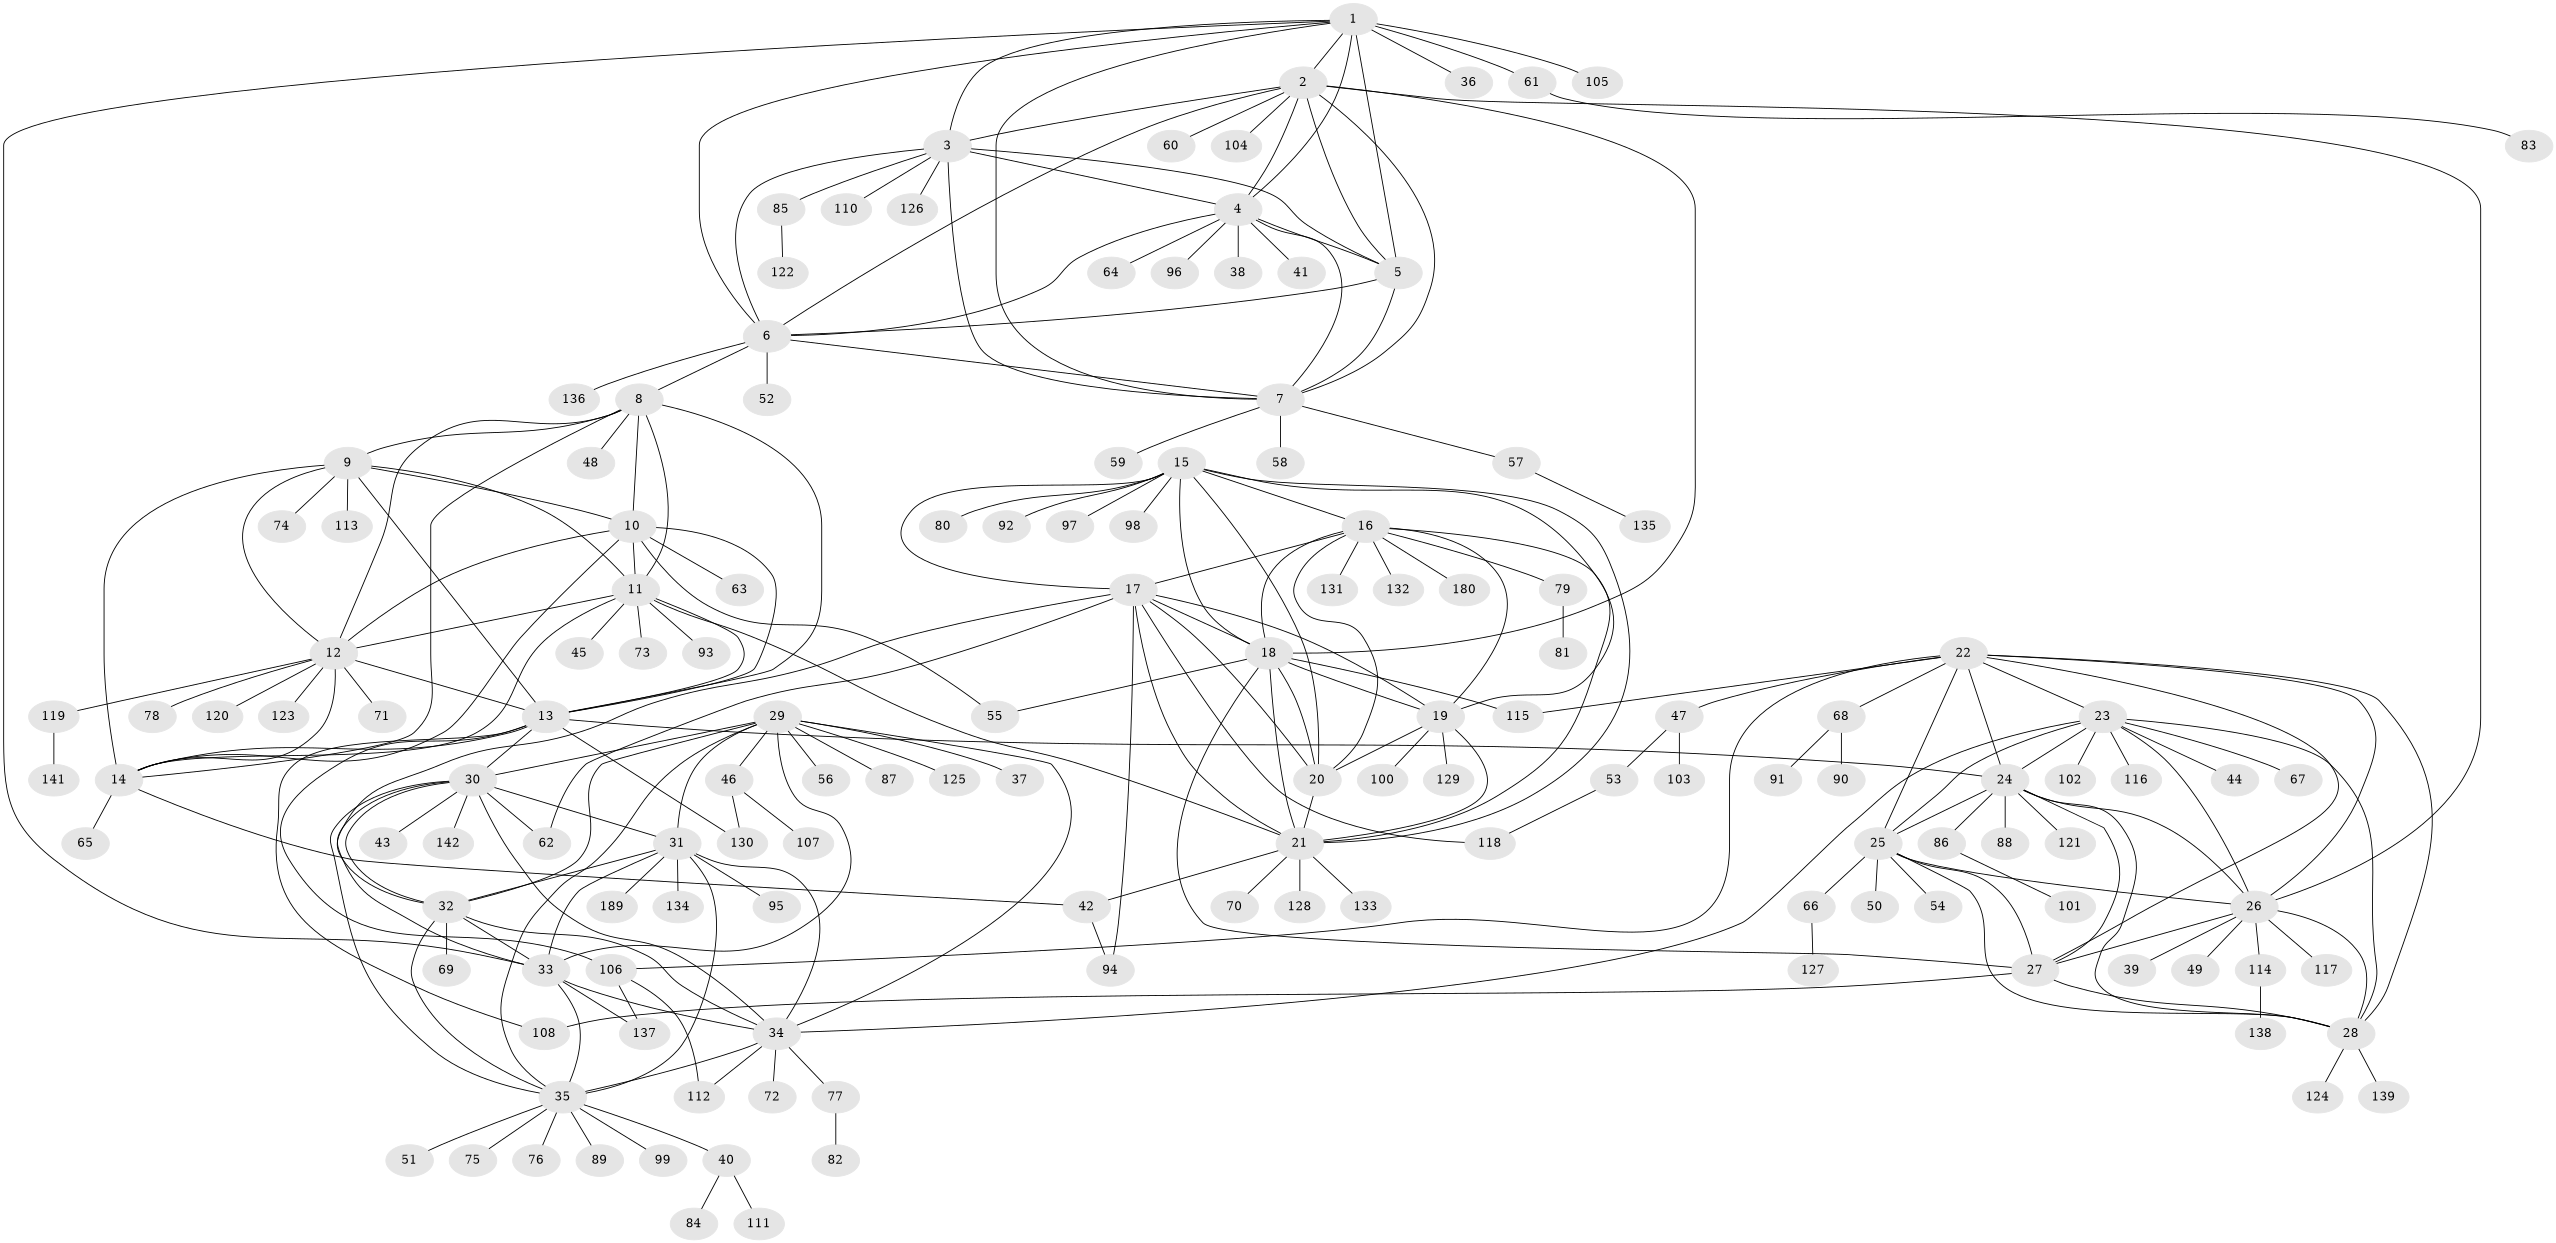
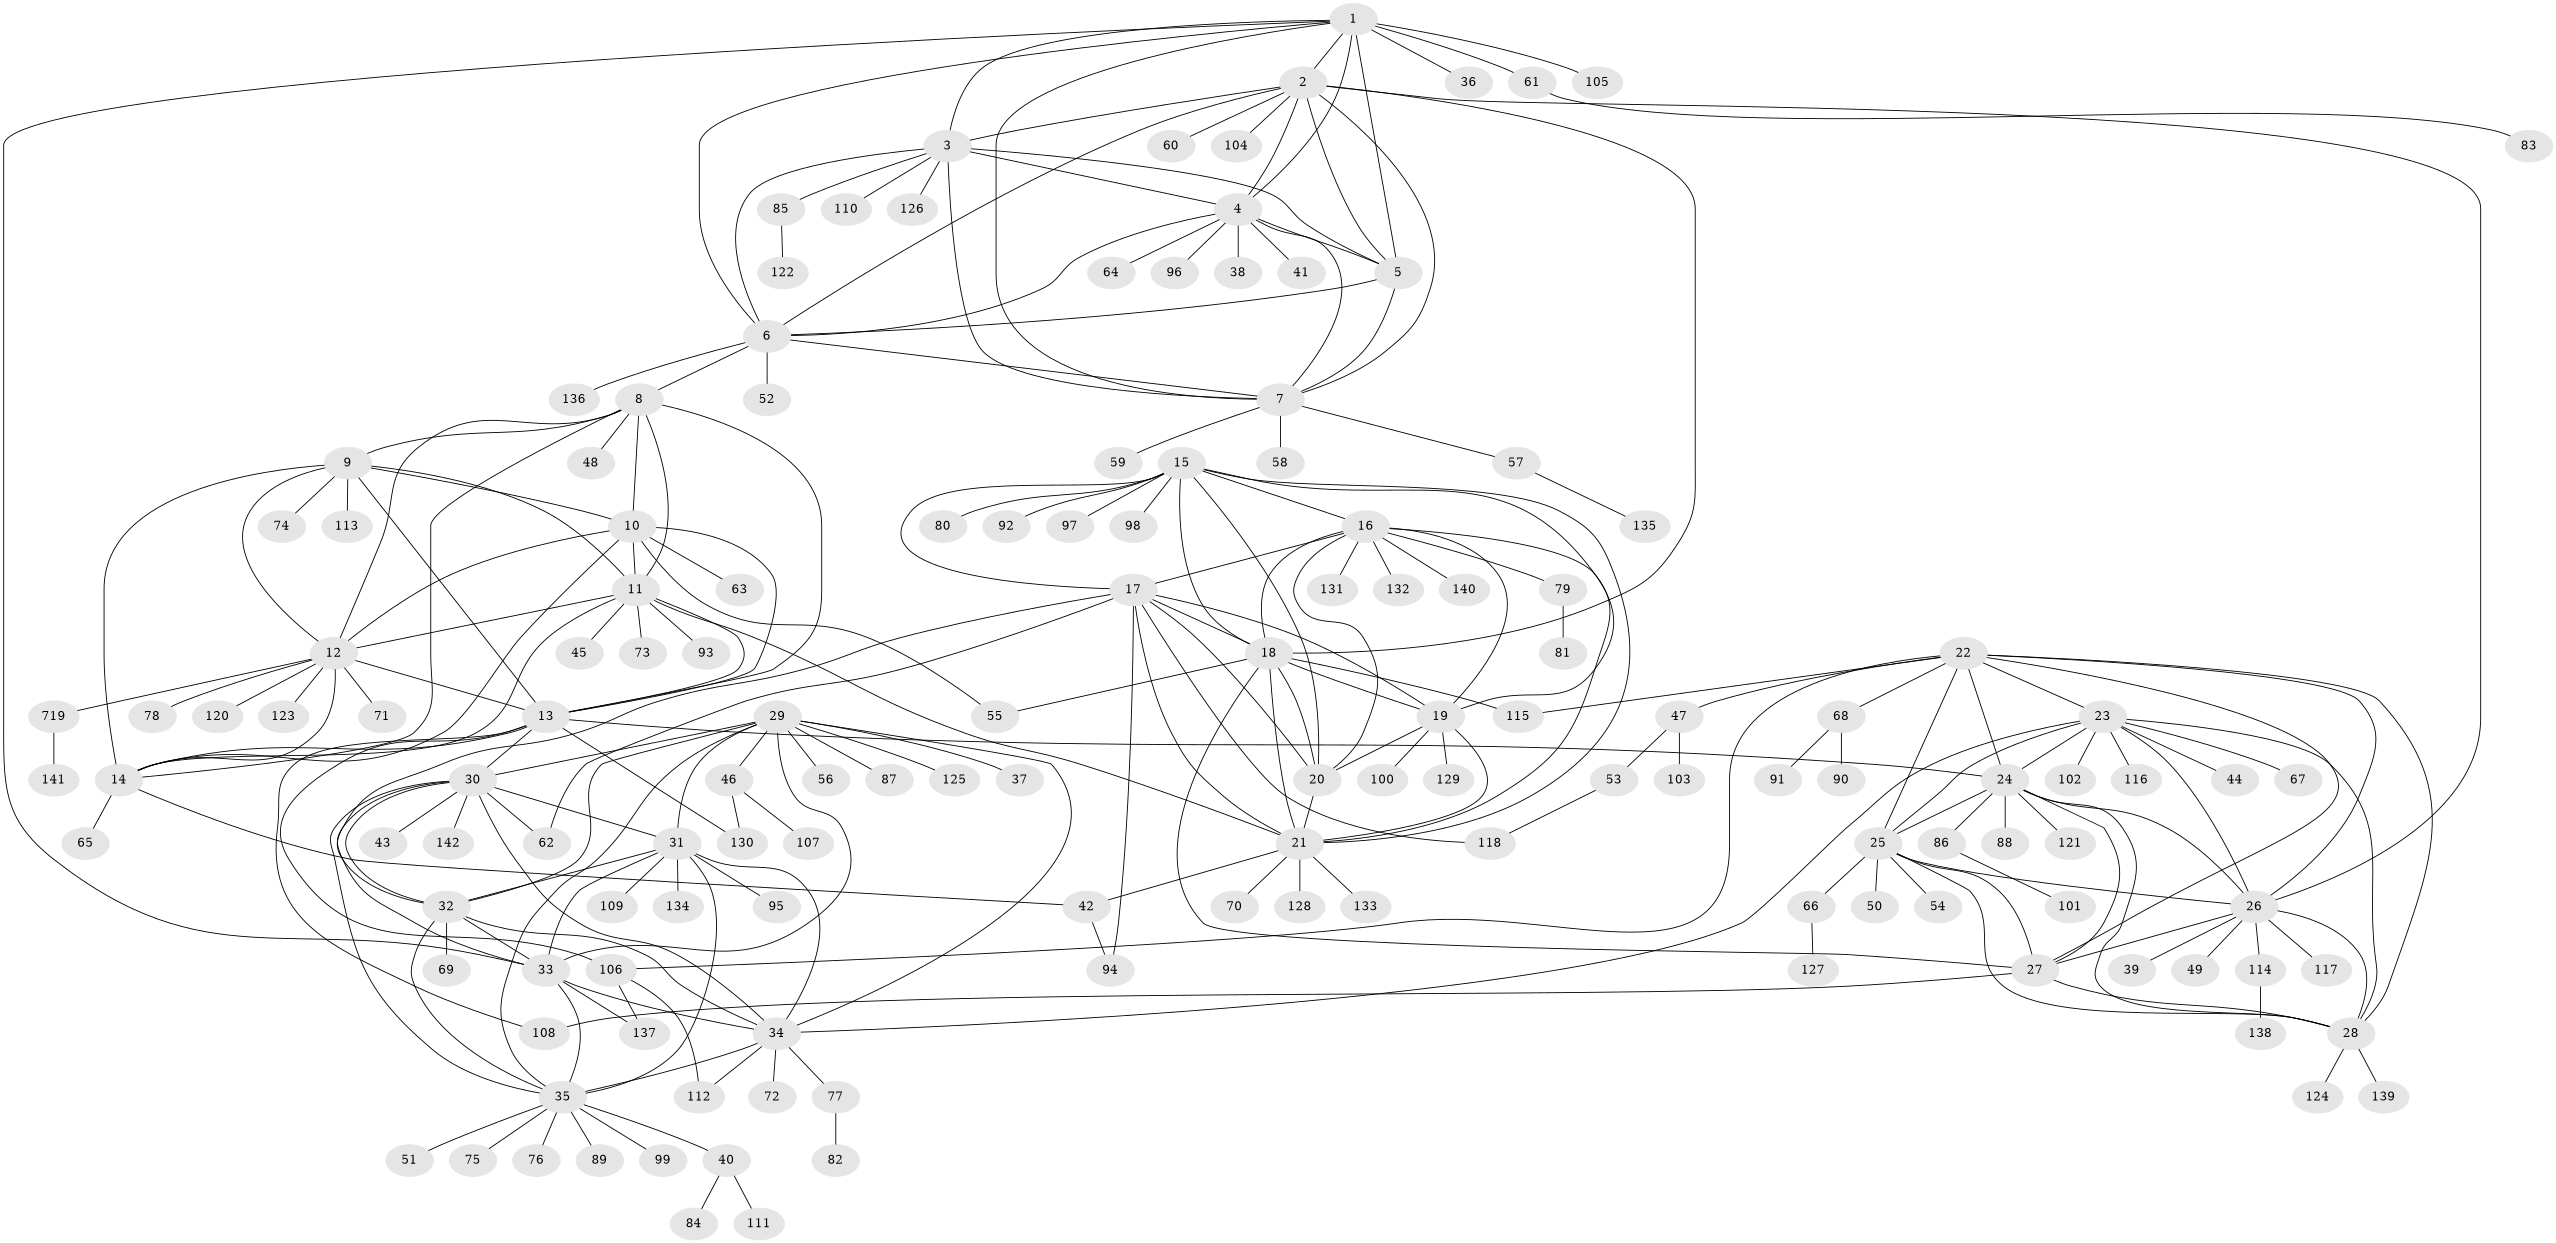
(1465, 590) -> (1465, 590)
(54, 717) -> (54, 717)
(612, 907) -> (612, 907)
